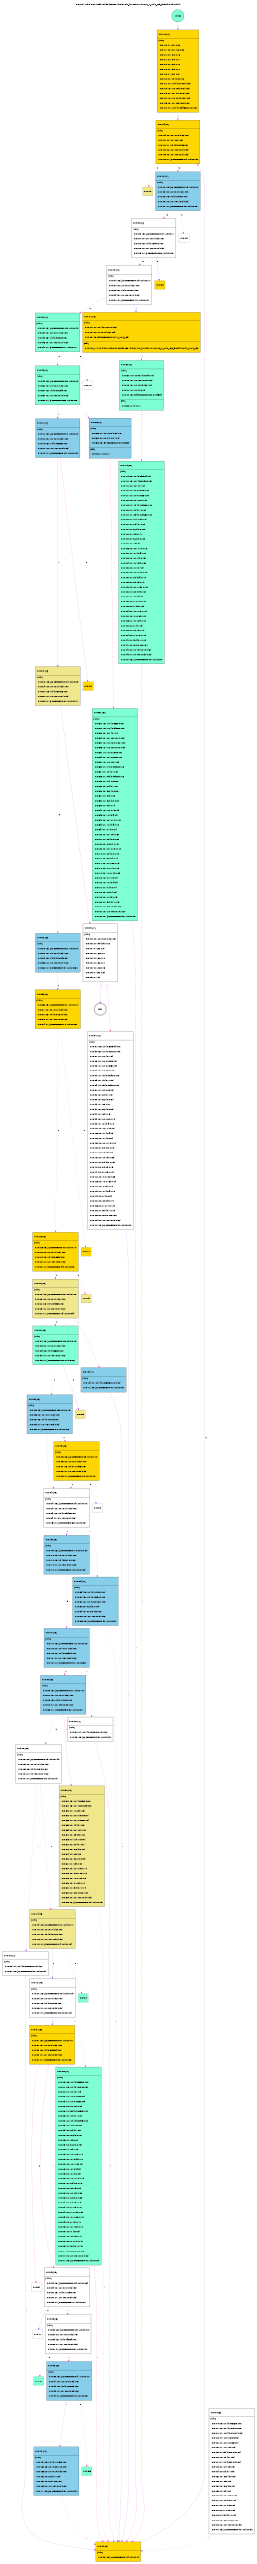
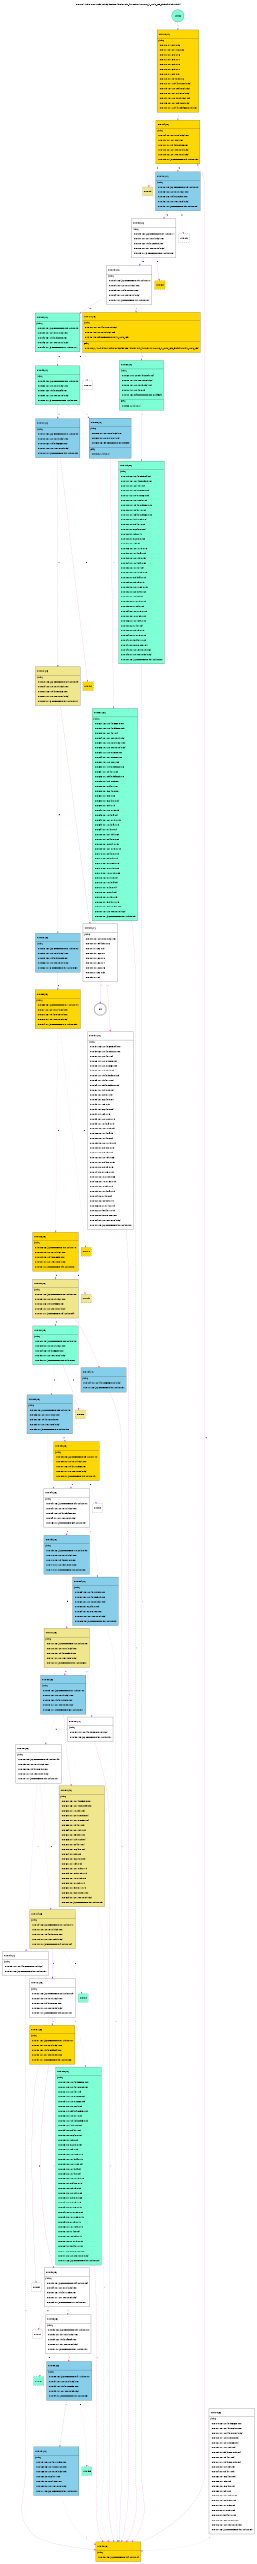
(100, 1009) -> (100, 1009)
(67, 1648) -> (67, 1648)
